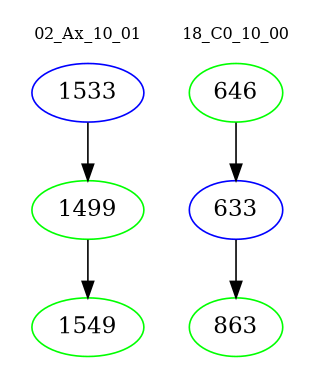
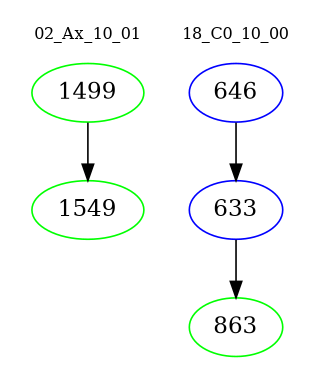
(88, 93) -> none
(236, 93) -> (236, 93)
